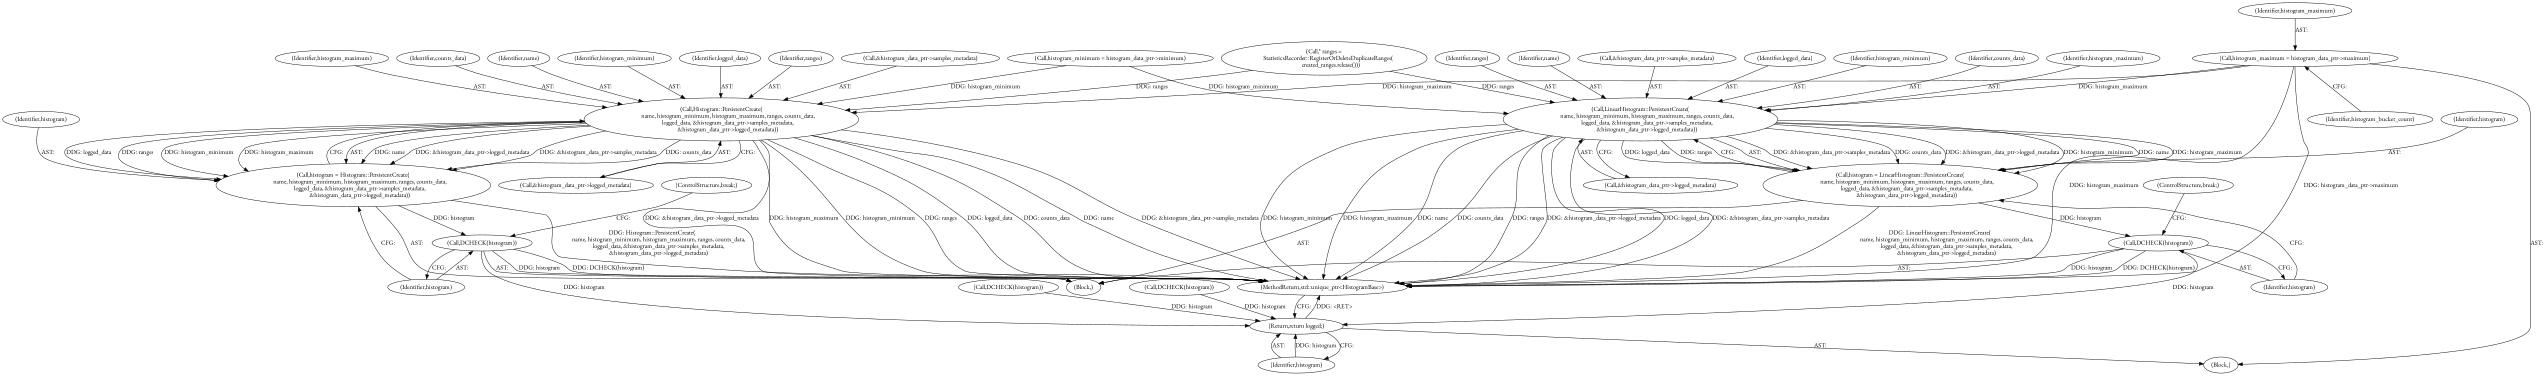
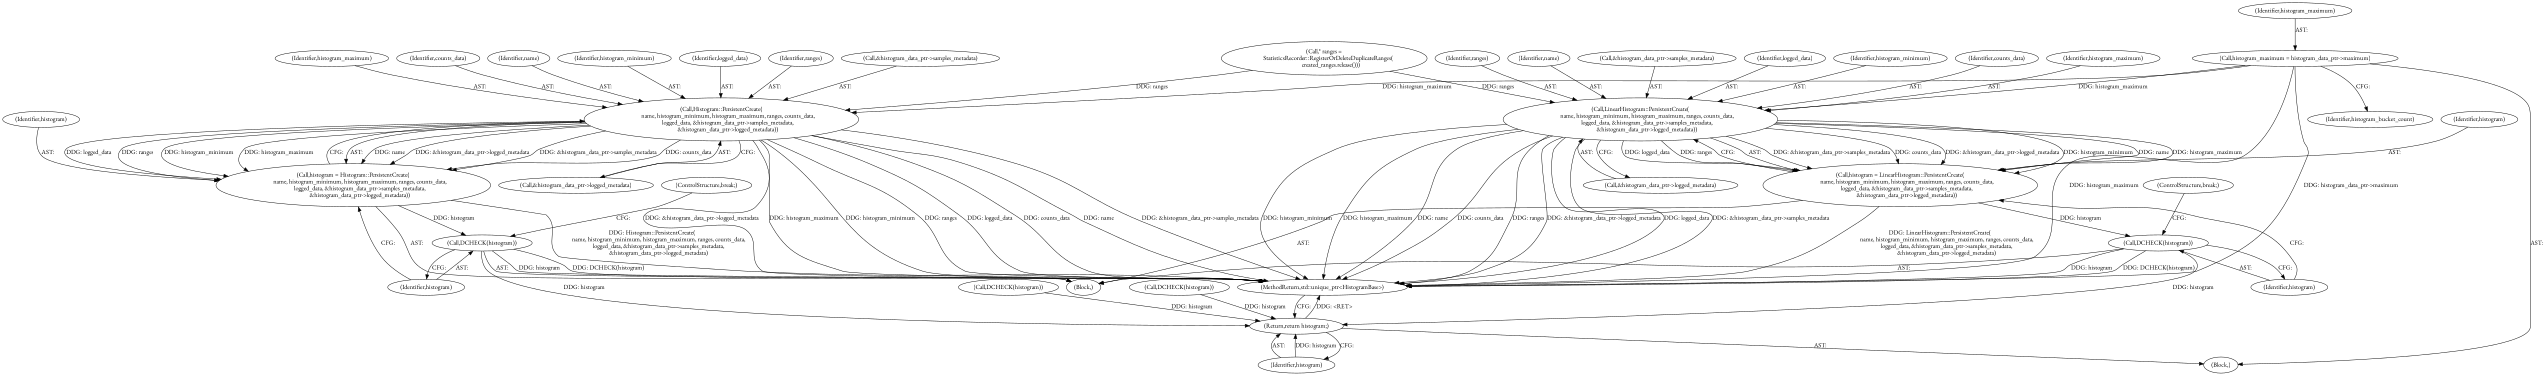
(1110, 58) -> none
(2335, 90) -> (2348, 81)
(1296, 326) -> (1296, 326)
